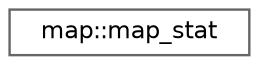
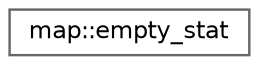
(129, 32) -> (129, 32)
